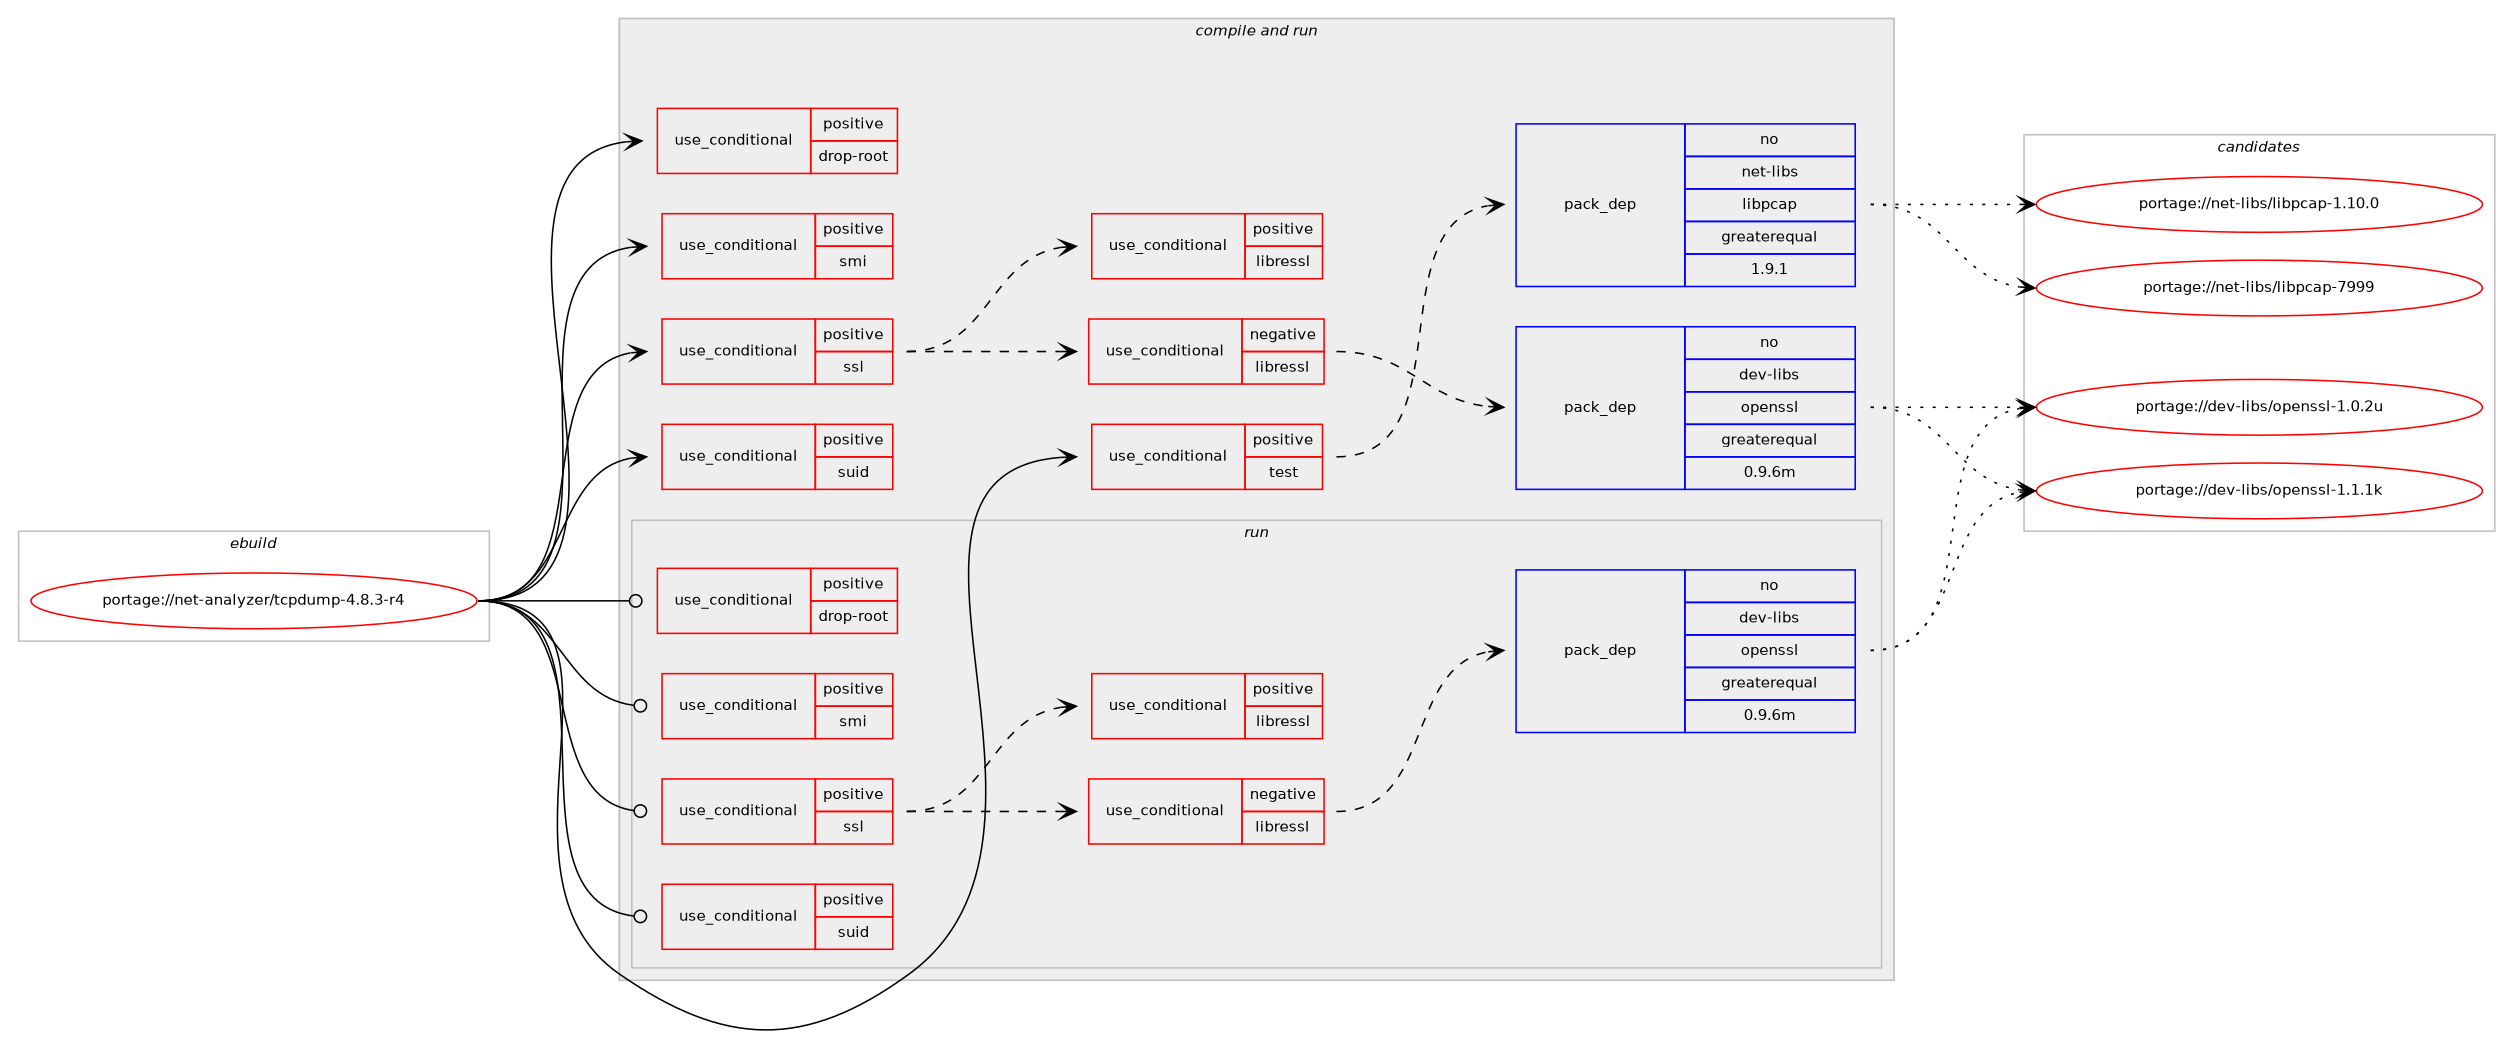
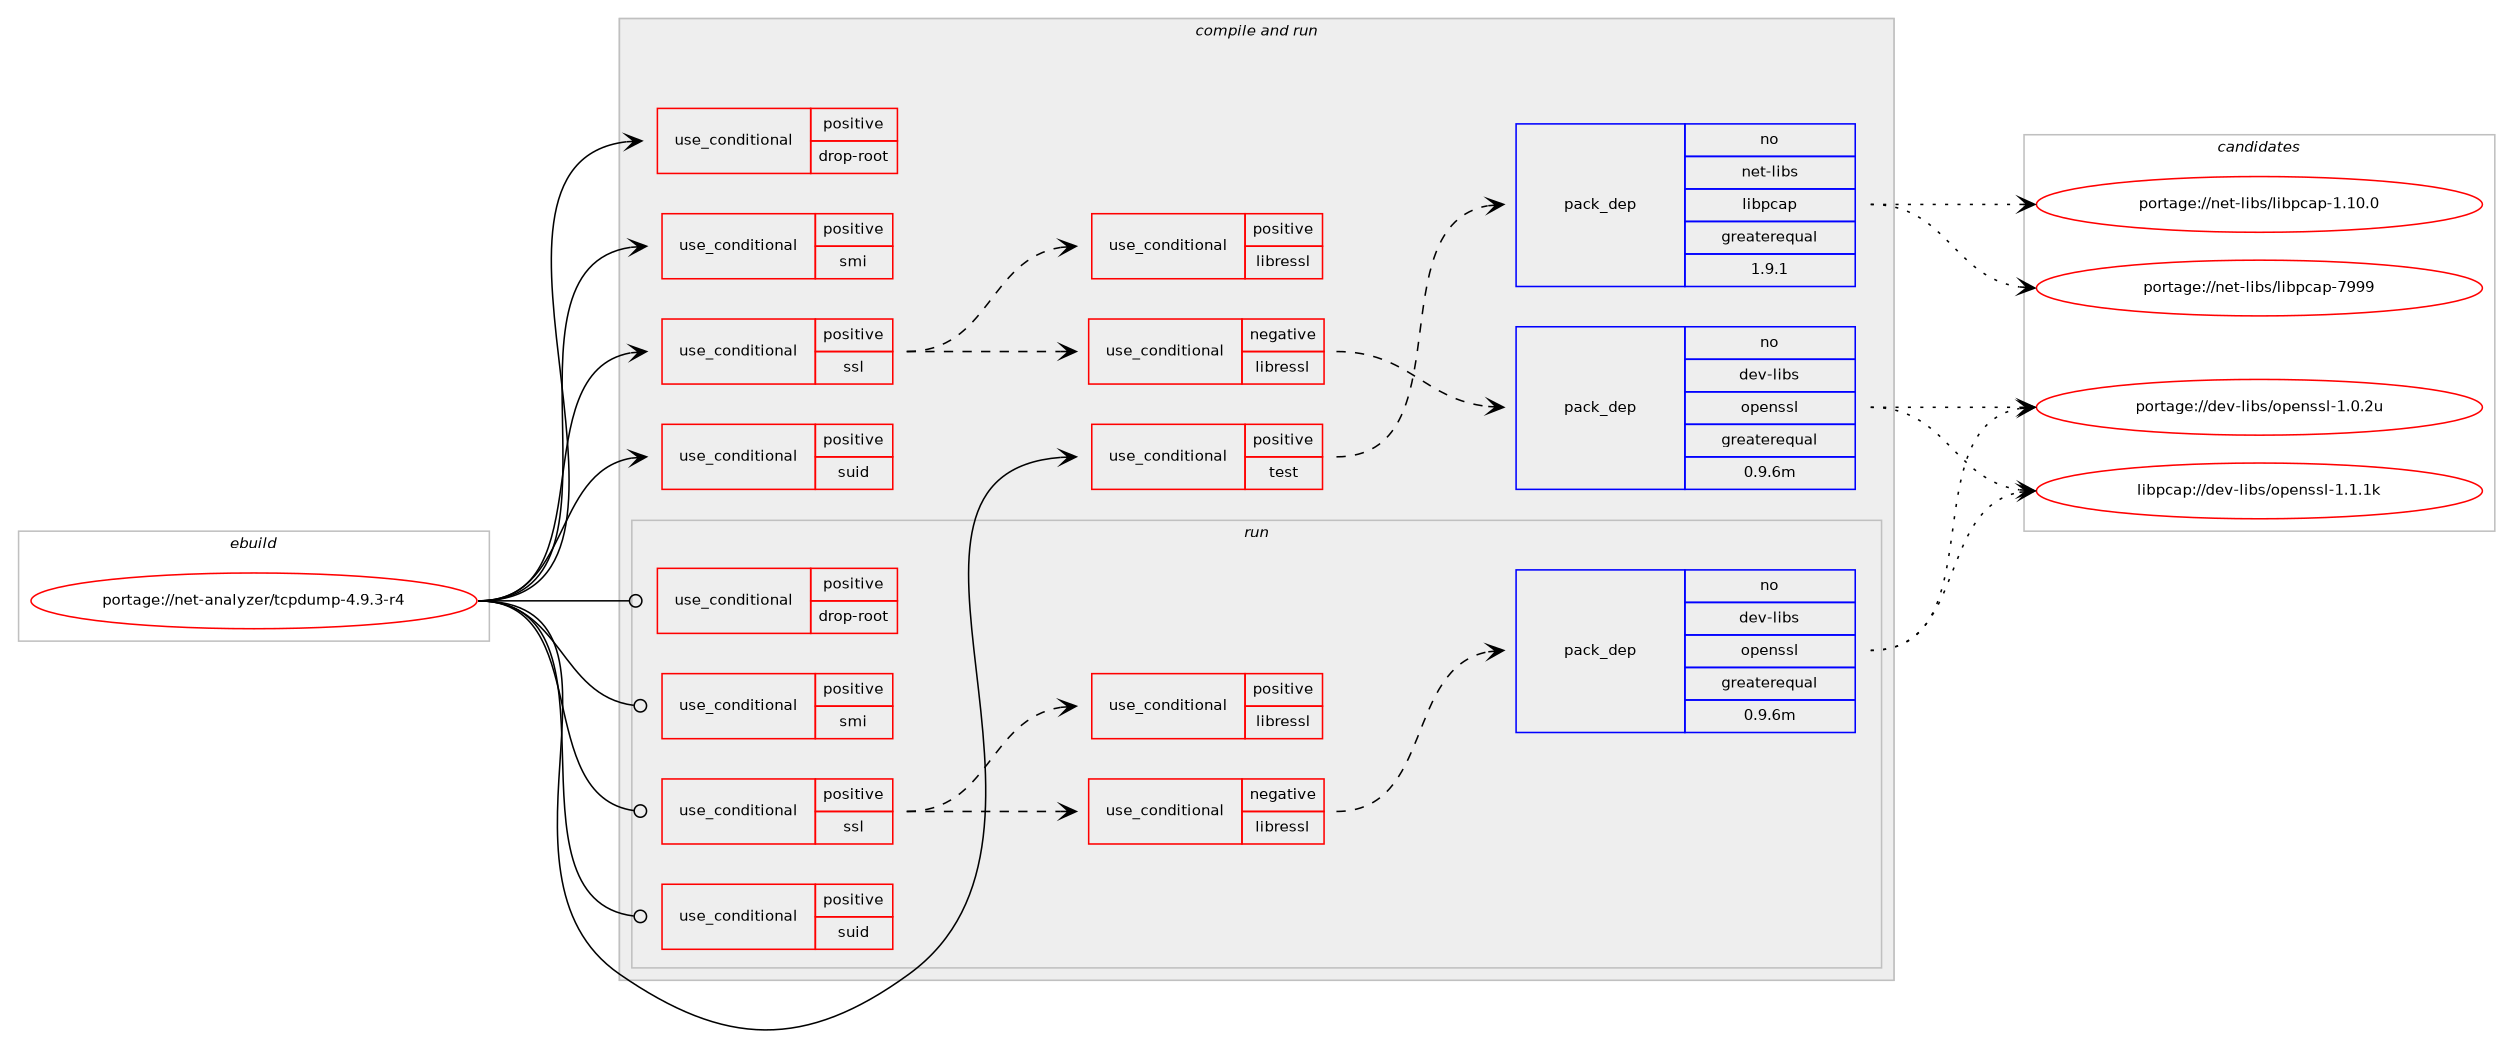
(2259, 491) -> (2259, 491)
(254, 601) -> (254, 601)
